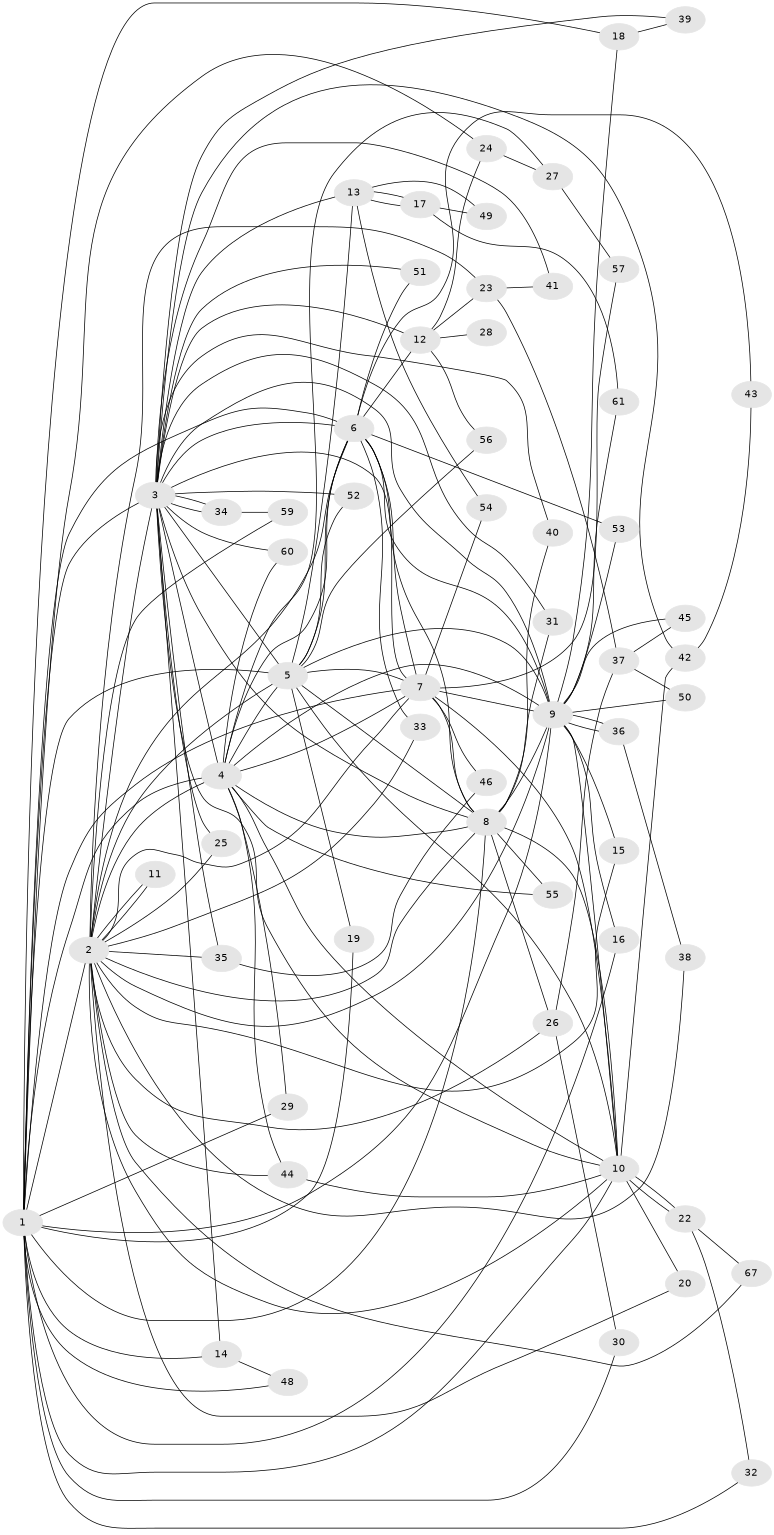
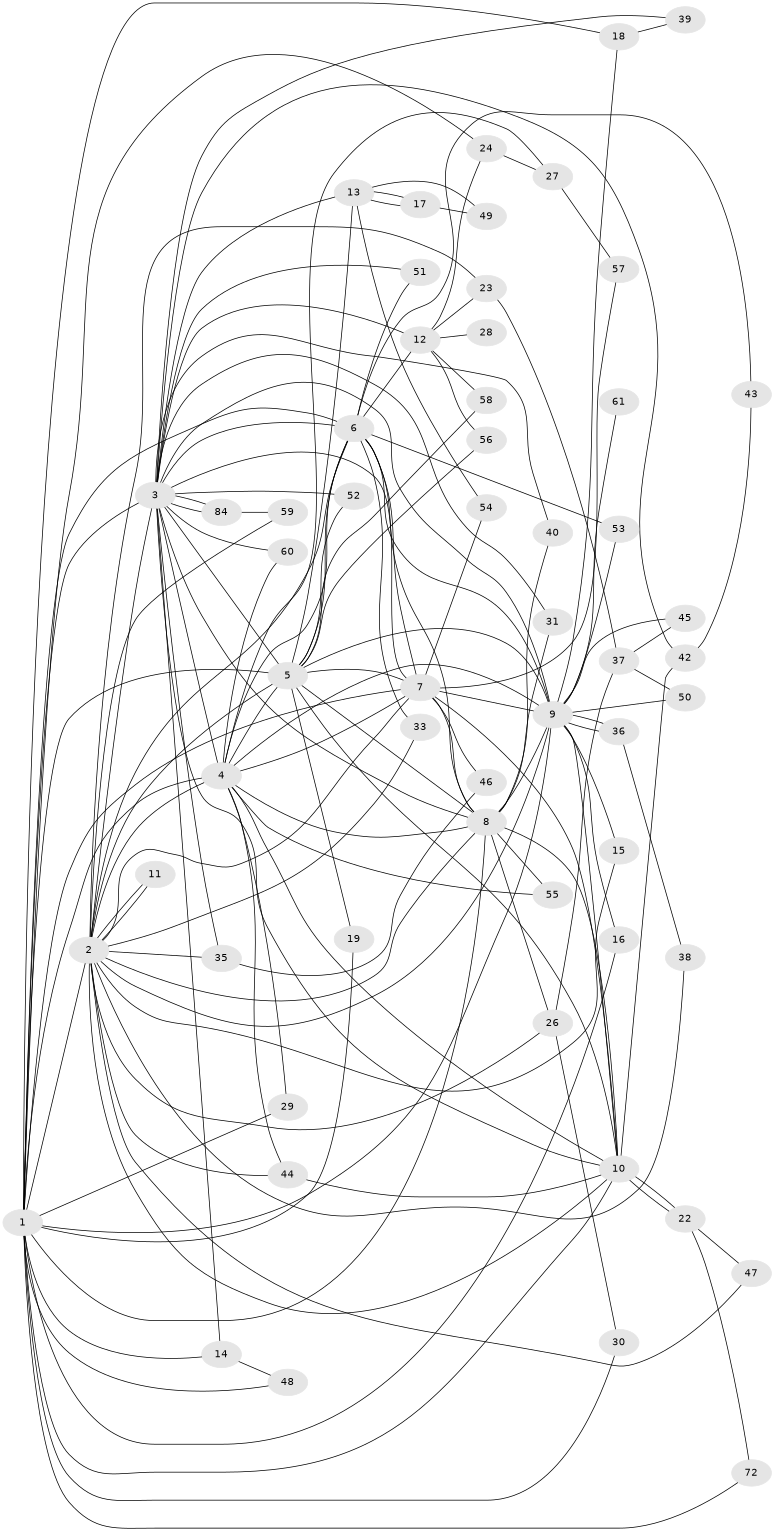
(565, 260) -> none
(553, 286) -> none
none -> (487, 400)
(222, 512) -> (222, 512)
(222, 844) -> none
(752, 1273) -> (752, 1273)
(685, 1284) -> none
(752, 1473) -> (752, 1473)
